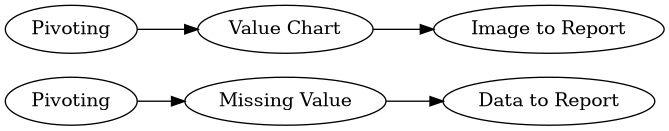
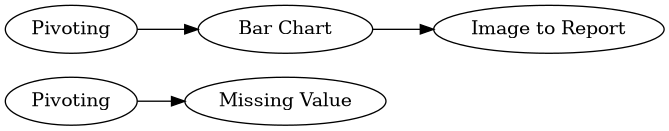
(285, 29) -> (285, 29)
(549, 101) -> none
